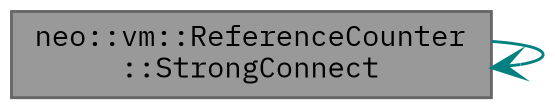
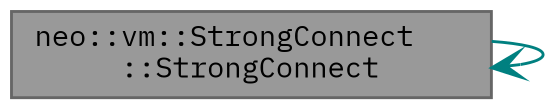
(251, 55) -> (251, 55)
